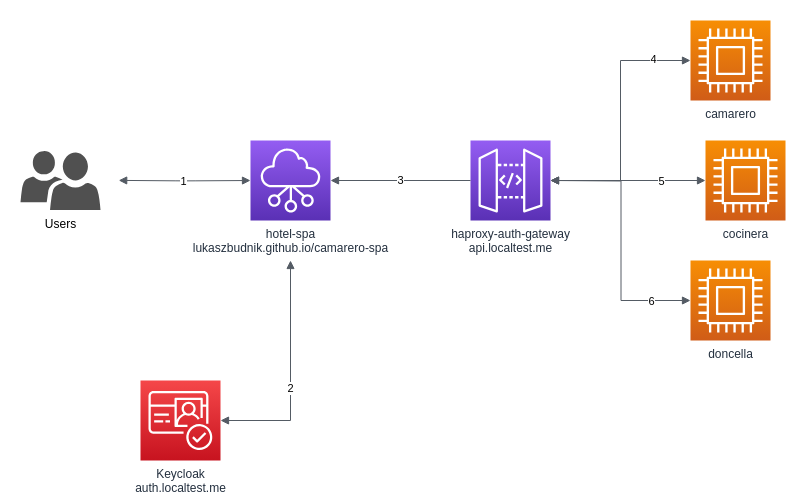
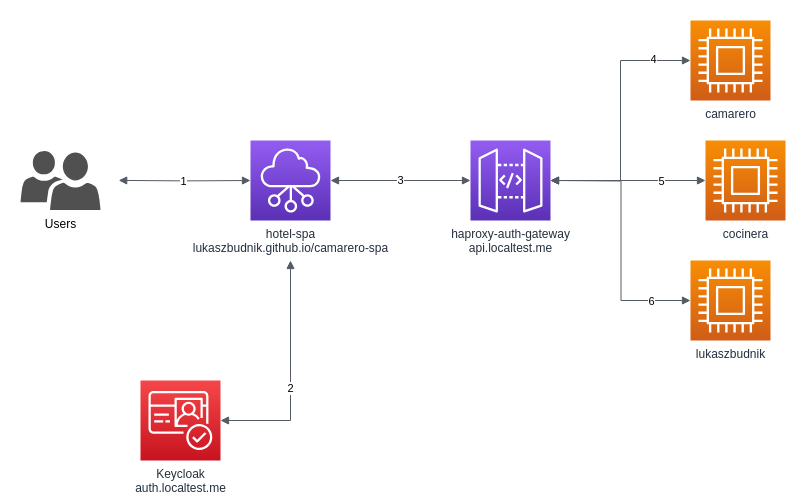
(464, 181) -> (461, 181)
(731, 355) -> (731, 355)
